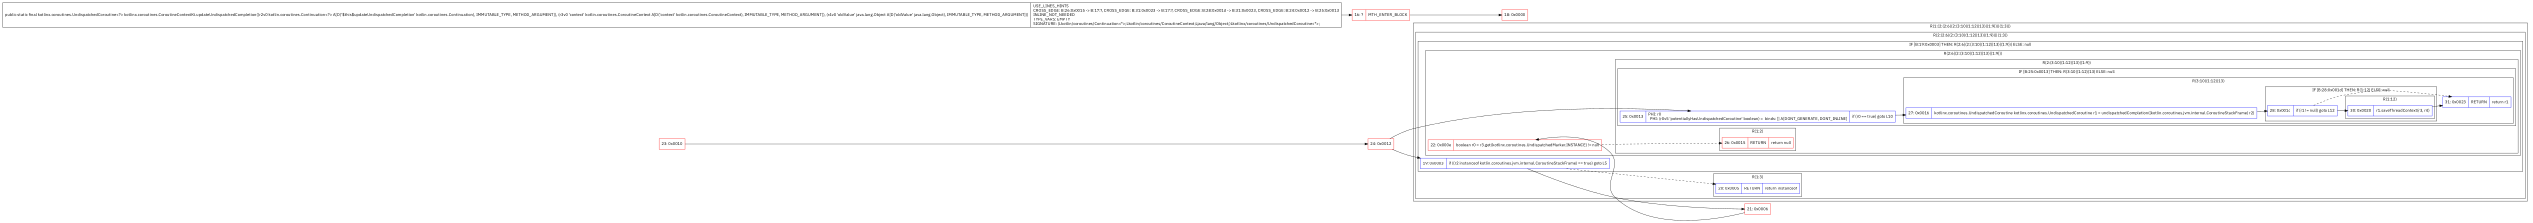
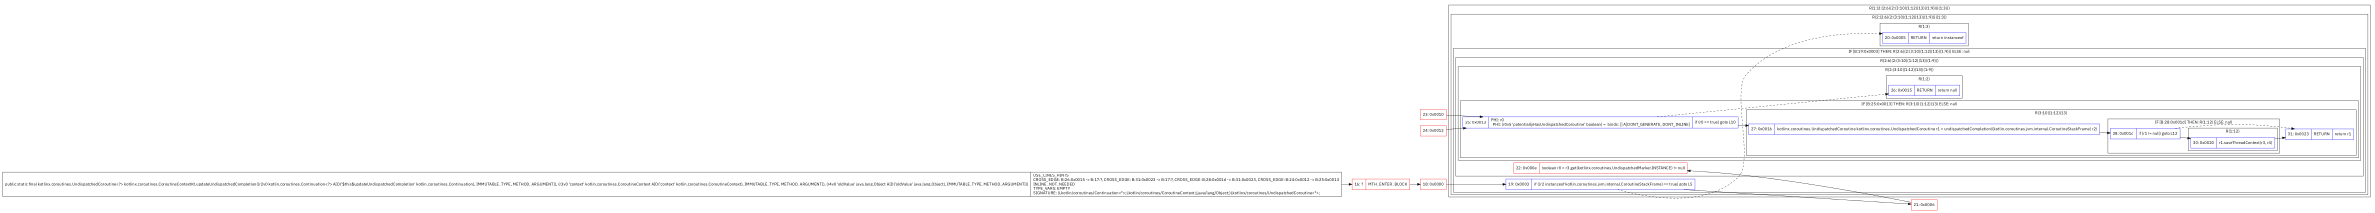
(1758, 143) -> (1924, 90)
(1025, 144) -> (1463, 116)
(1660, 144) -> (1771, 106)
(1405, 154) -> (1475, 184)
